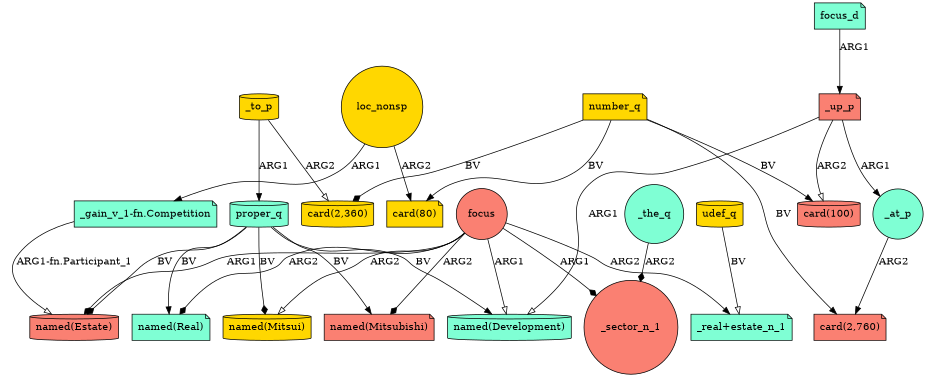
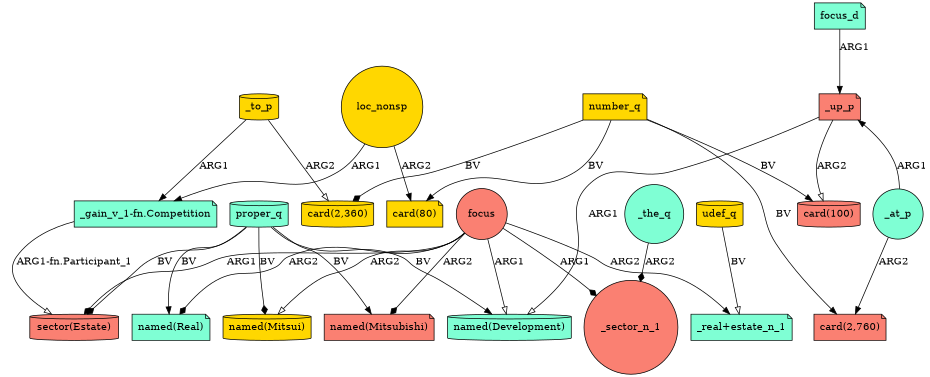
(259, 157) -> (205, 158)
(854, 158) -> (889, 153)
(74, 327) -> (74, 327)
